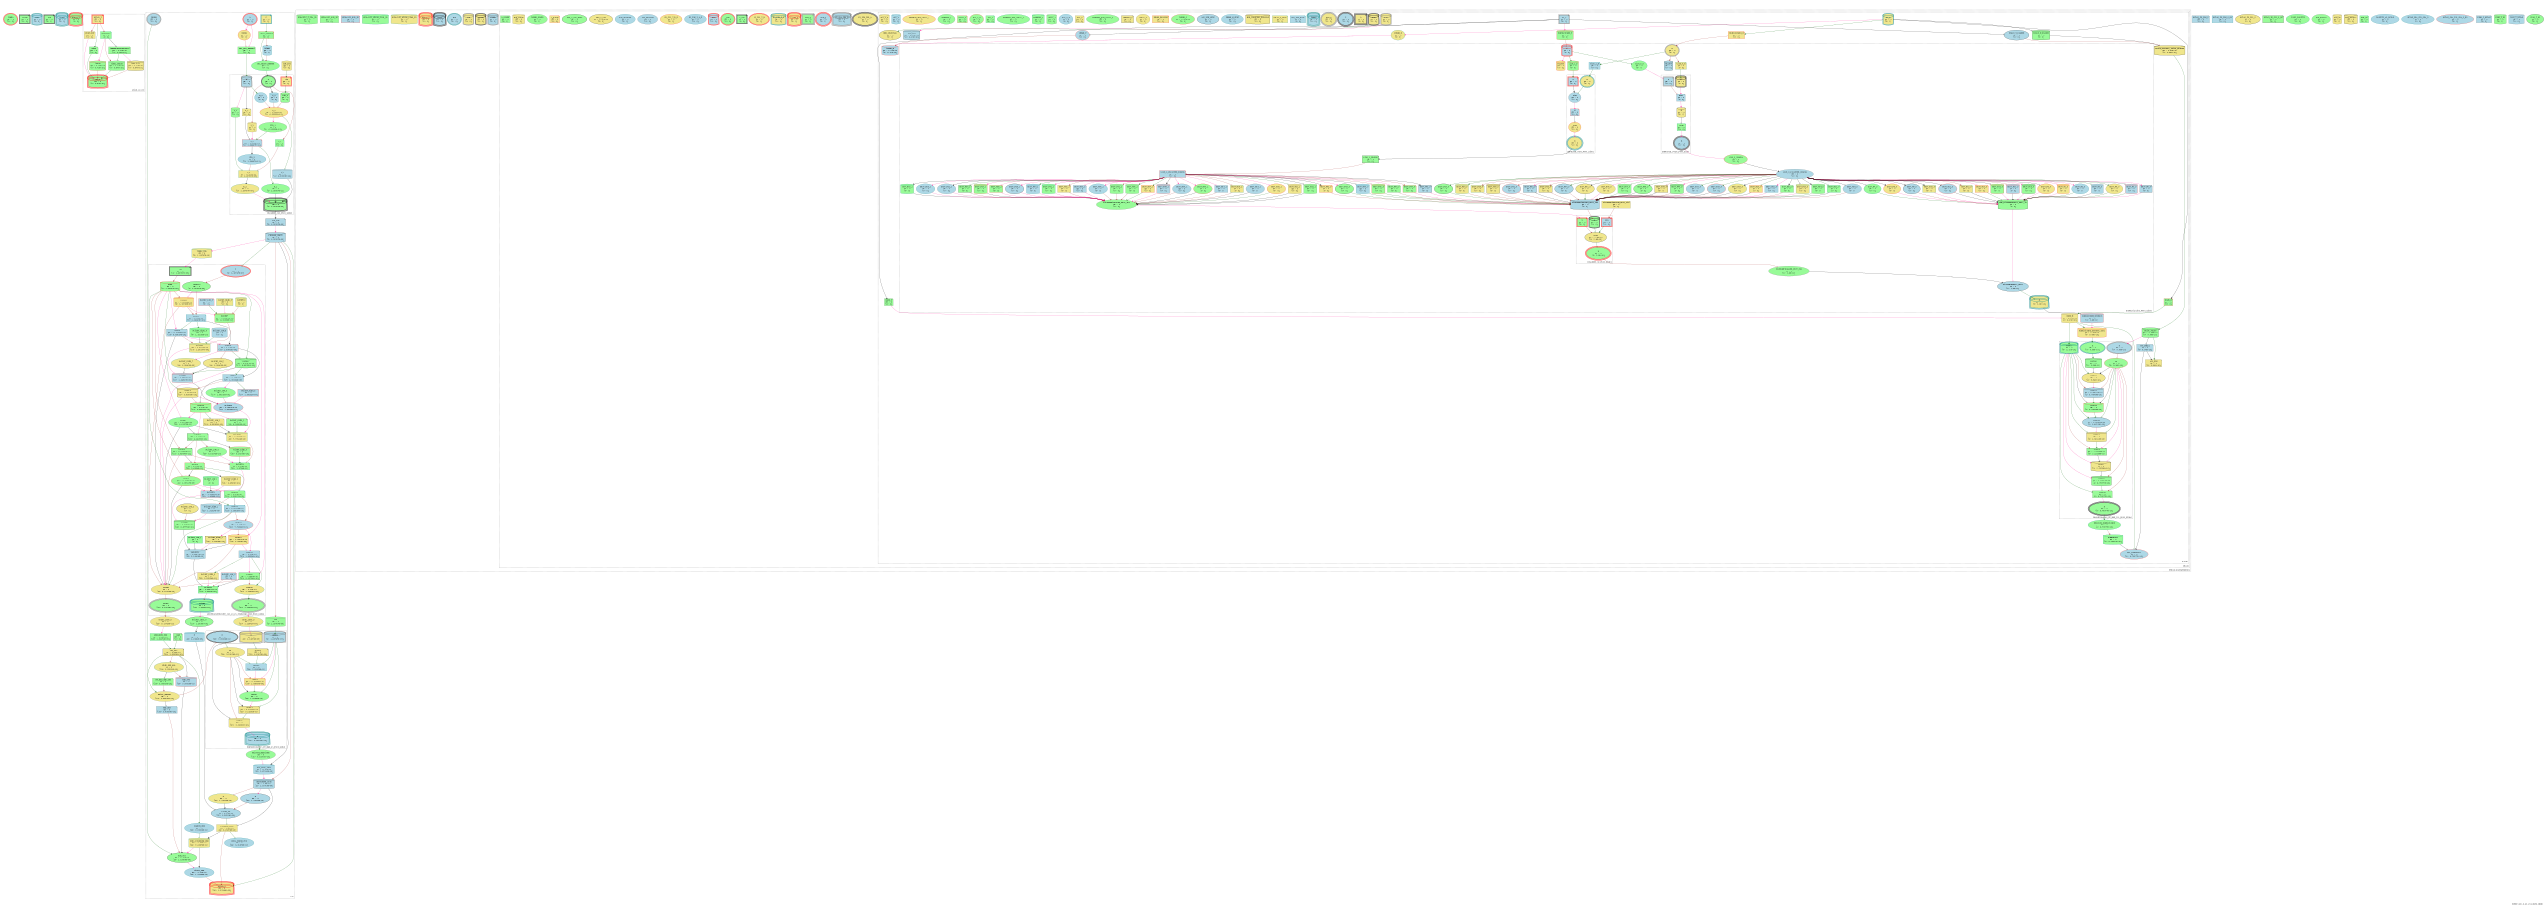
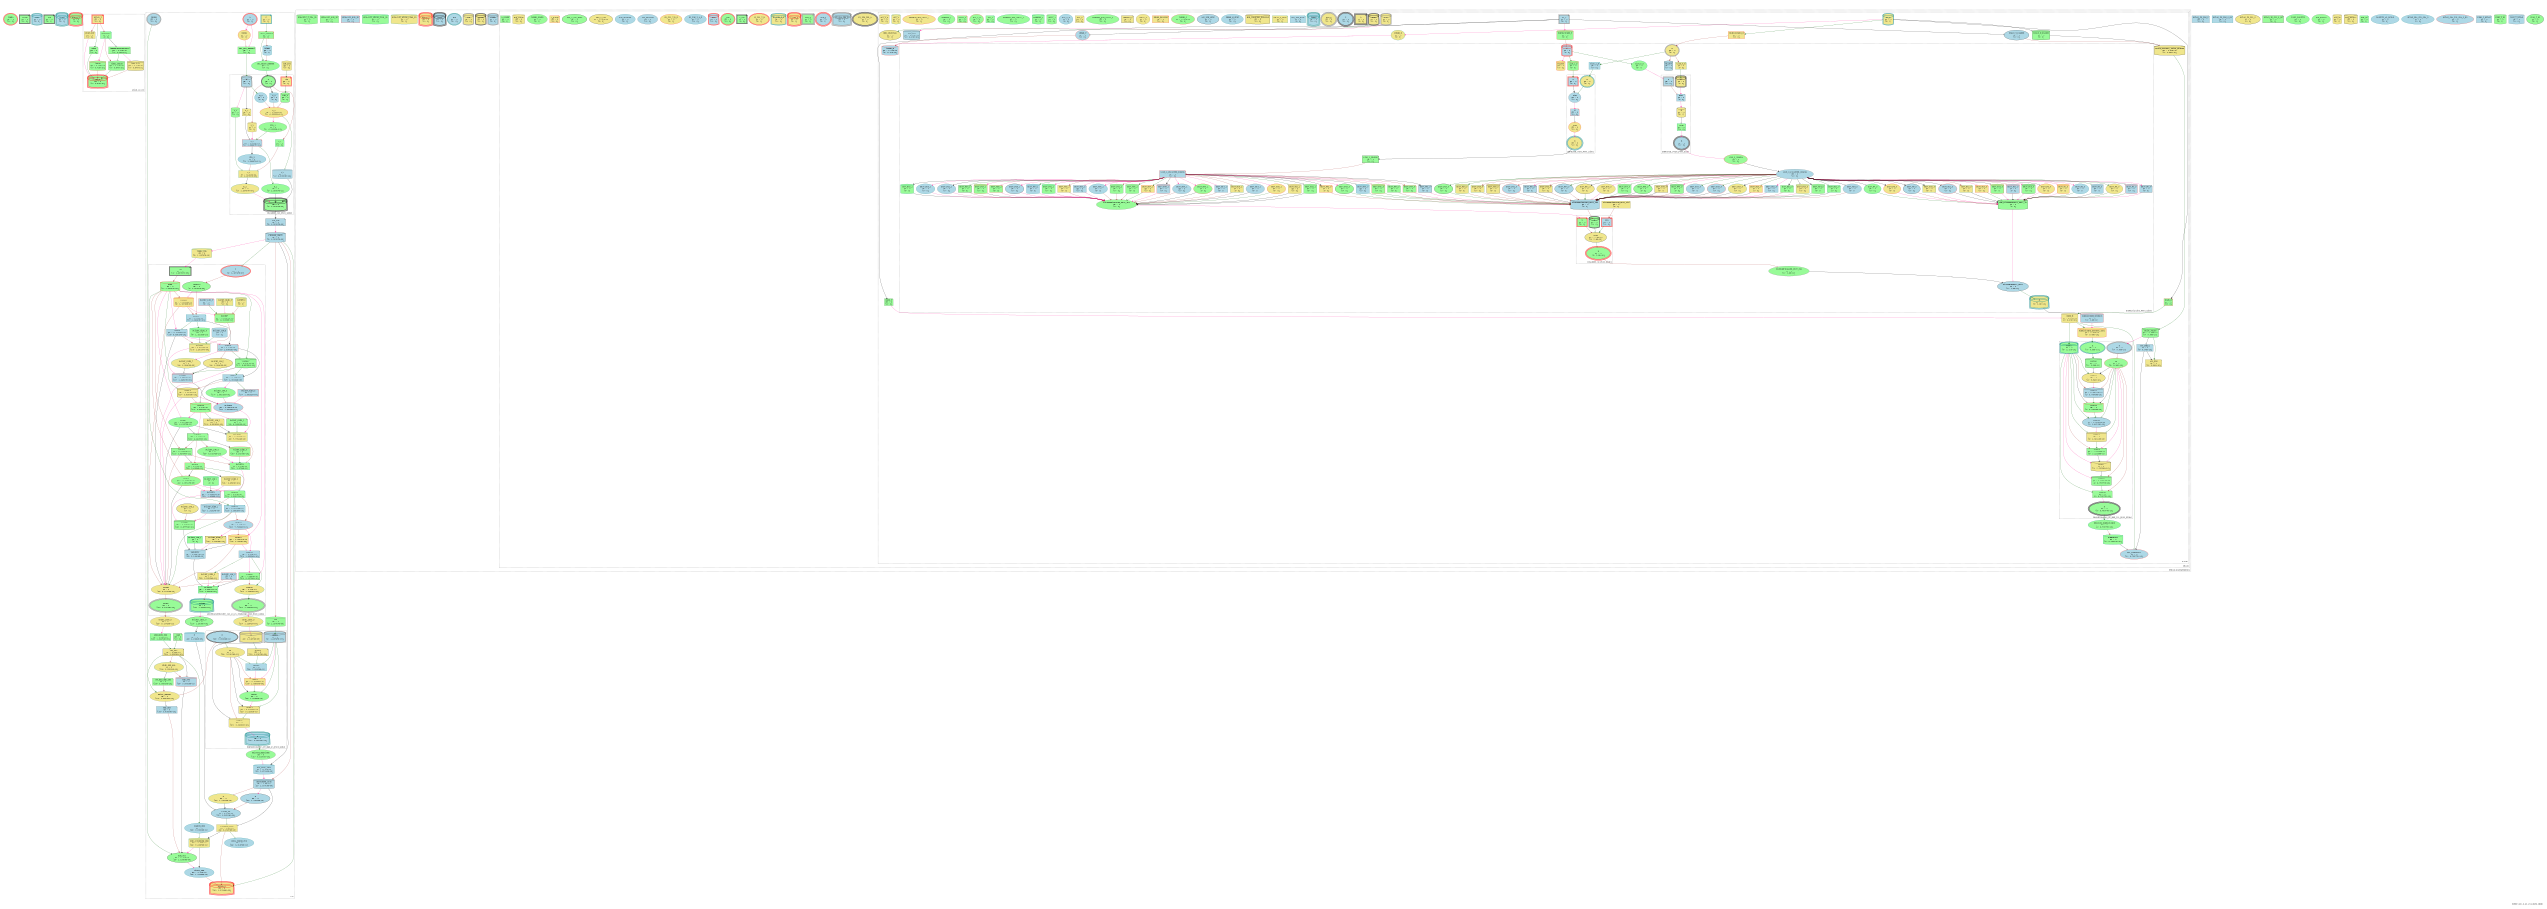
(896, 19) -> (896, 19)
